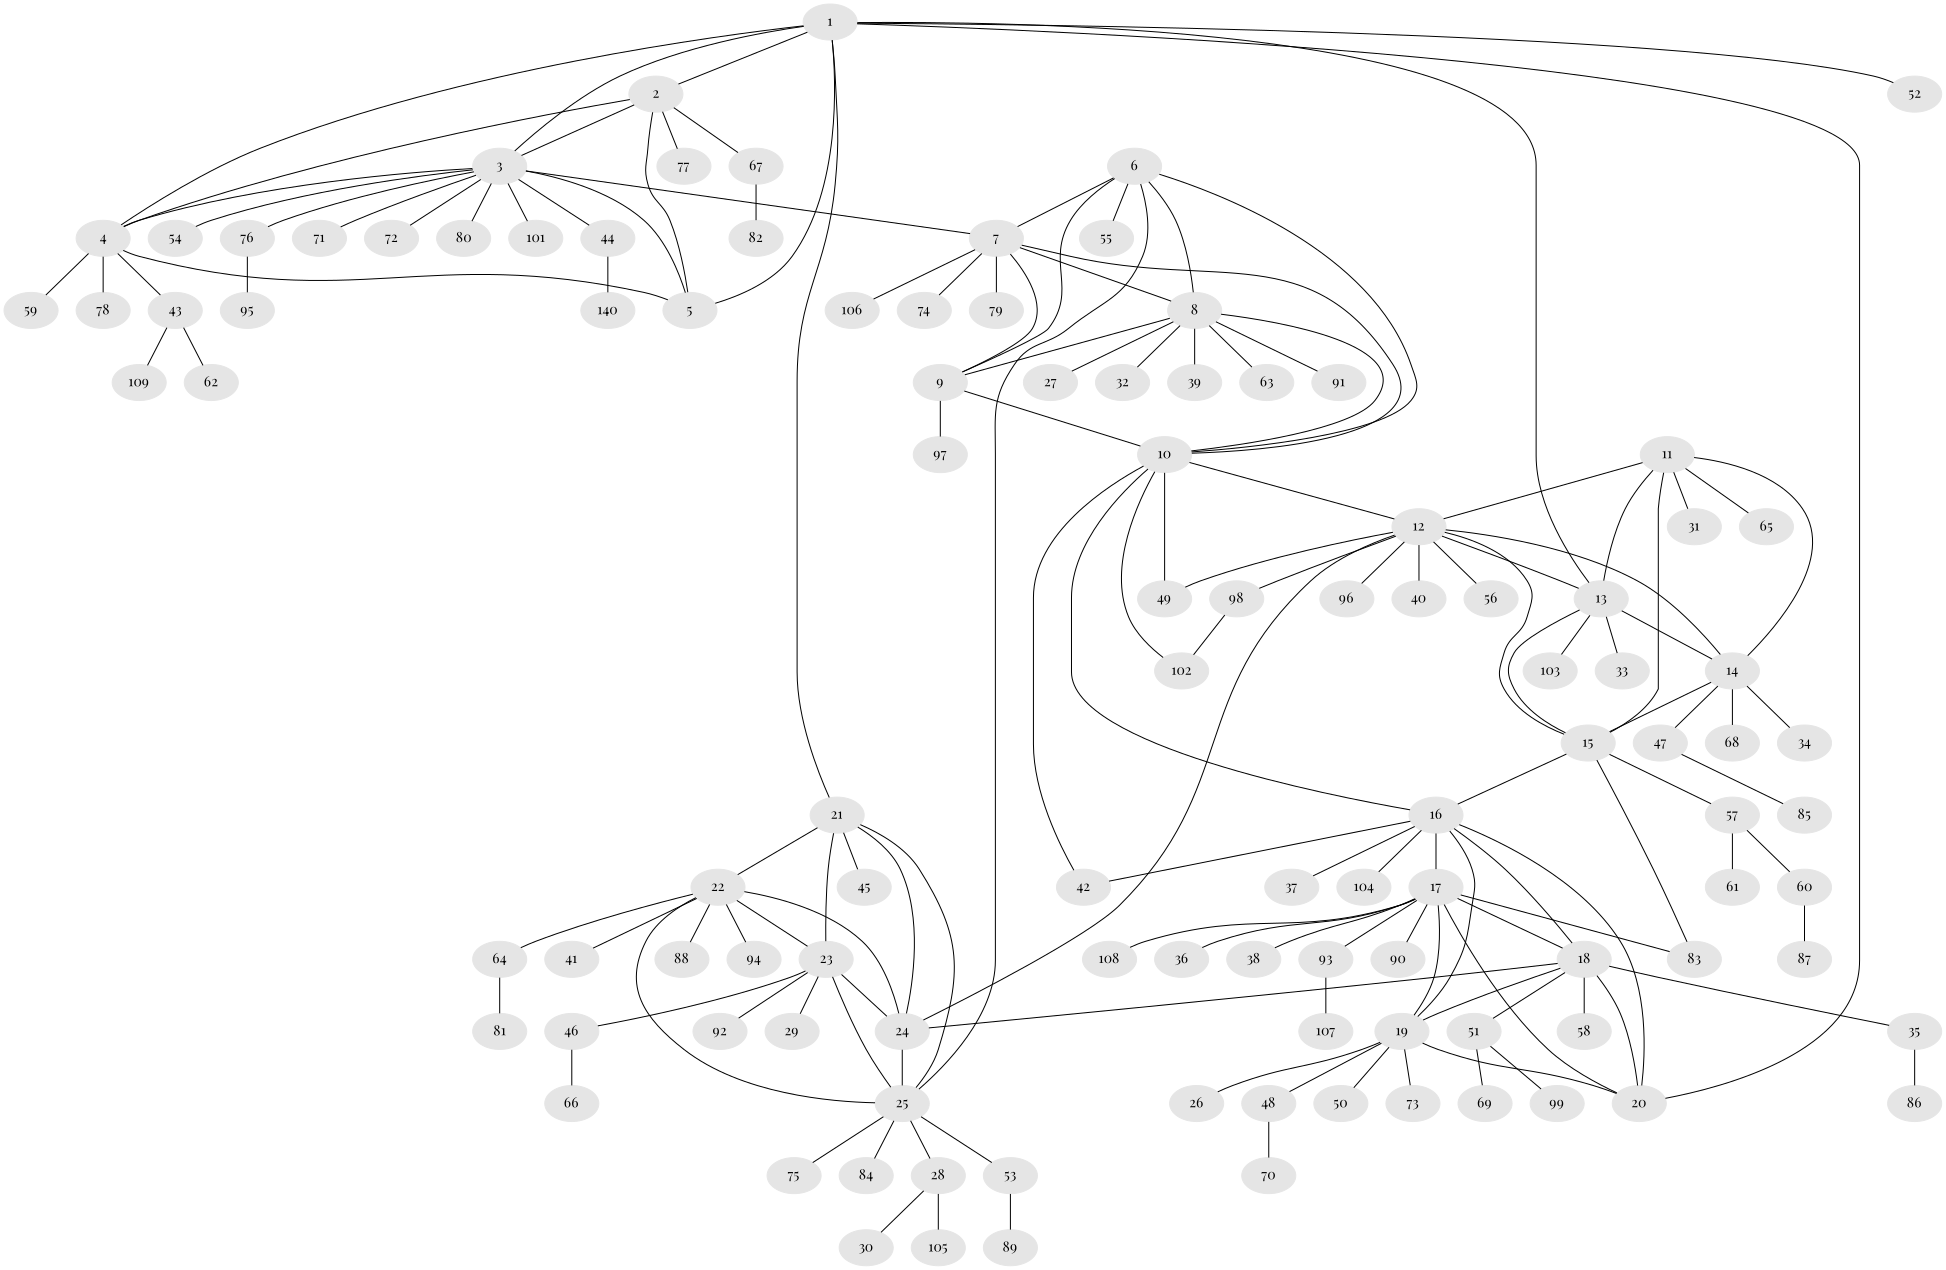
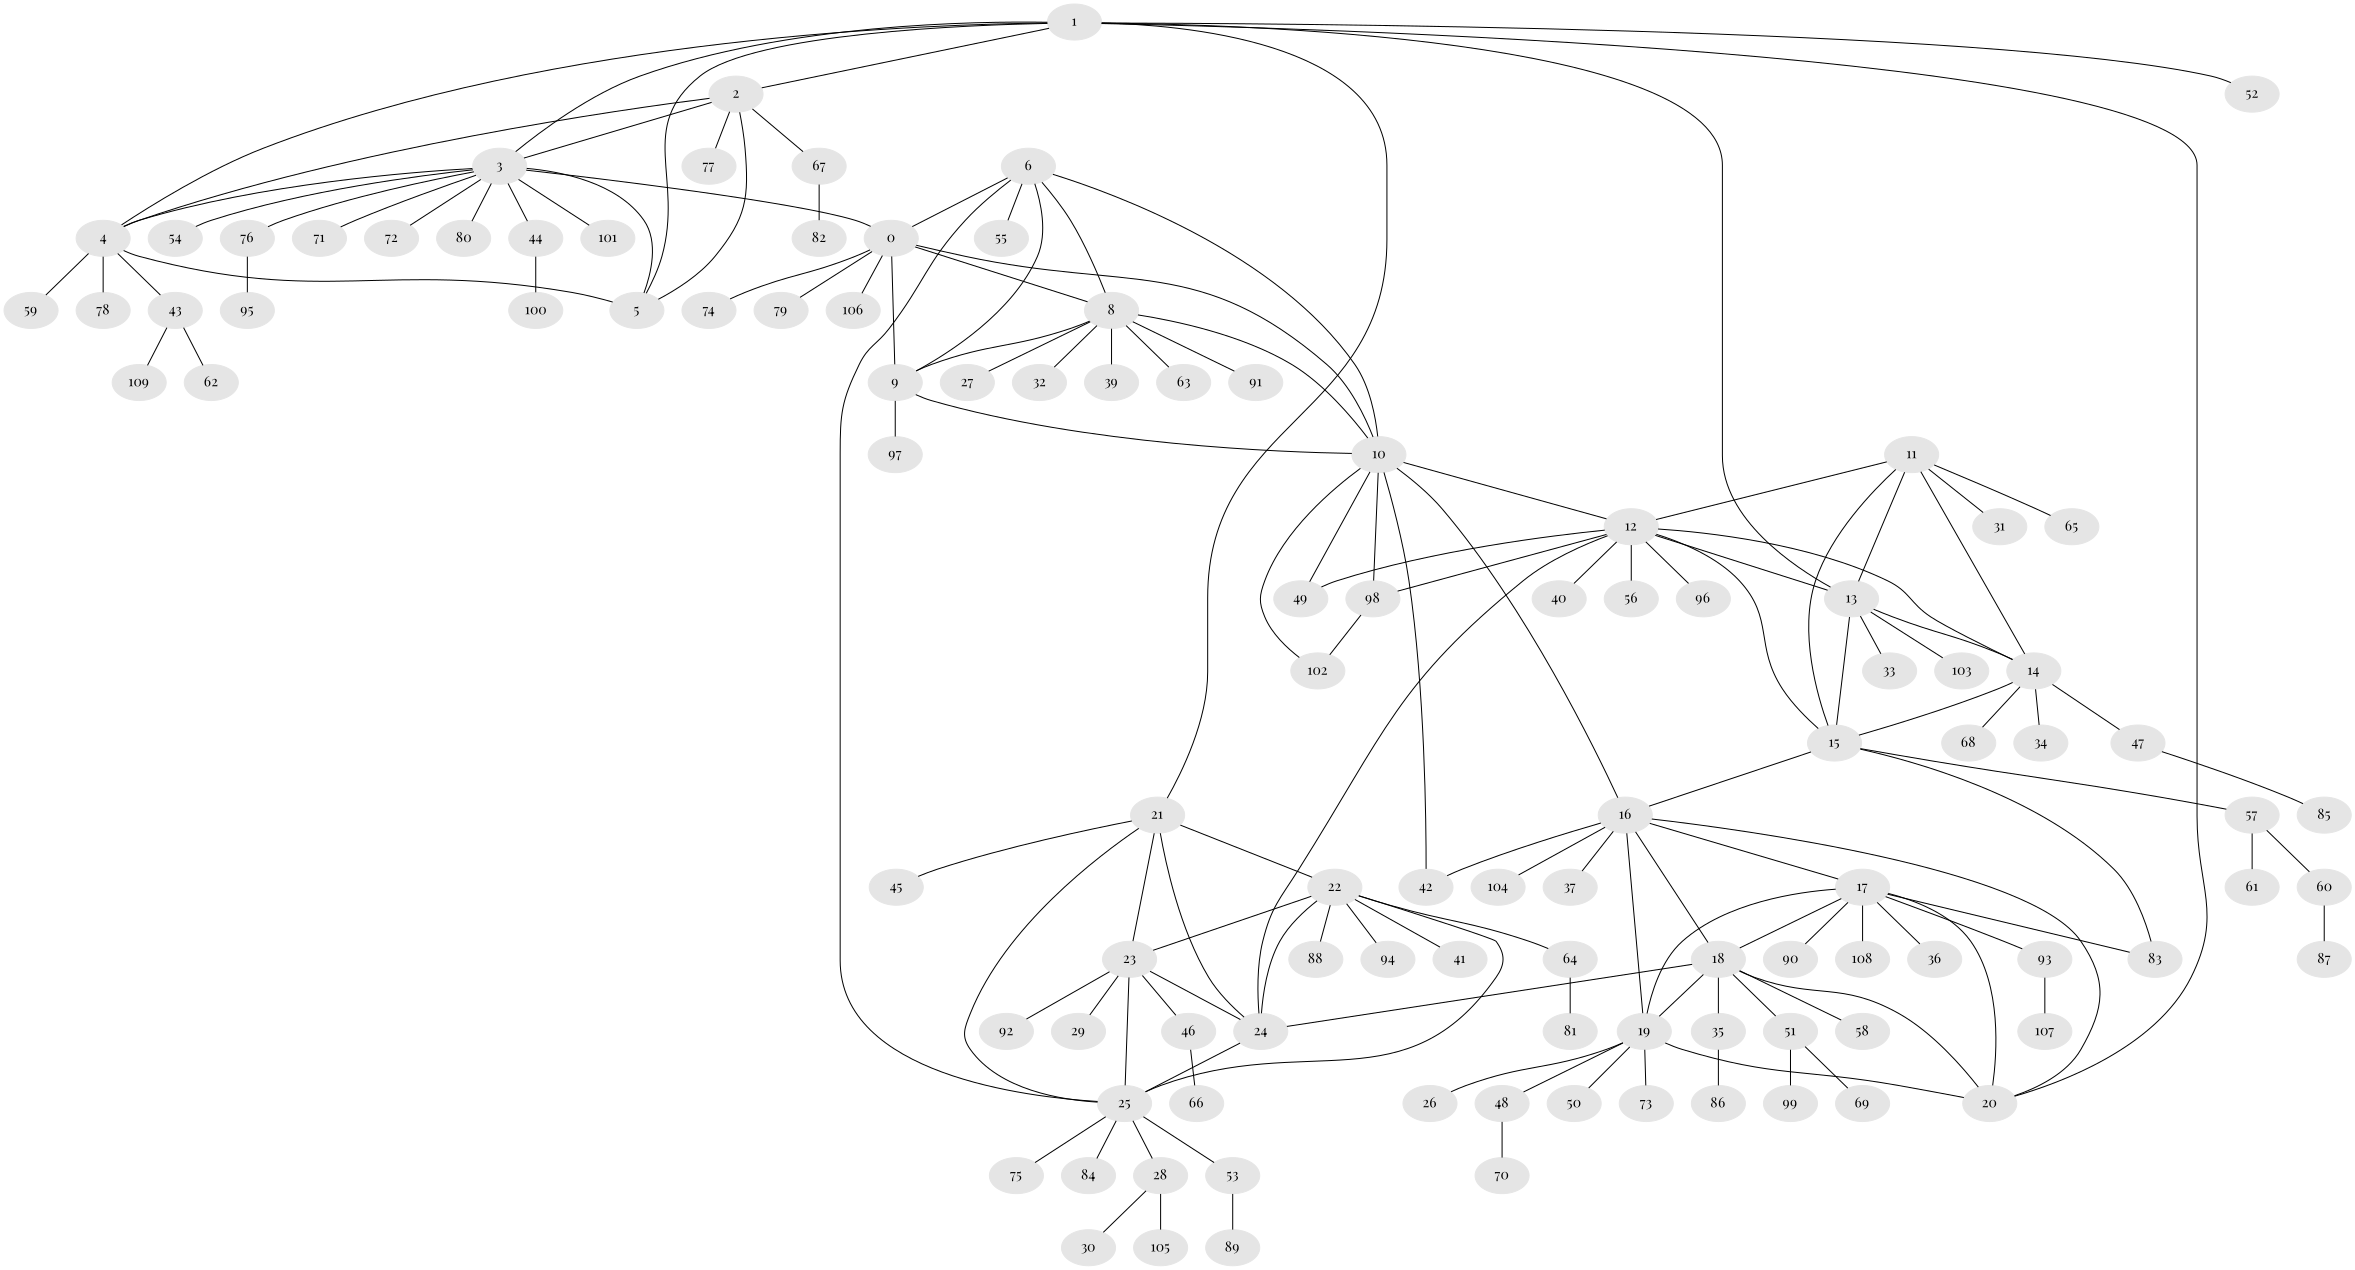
(996, 238) -> (891, 238)
(608, 310) -> (536, 310)
none -> (1376, 527)
(1254, 959) -> none
